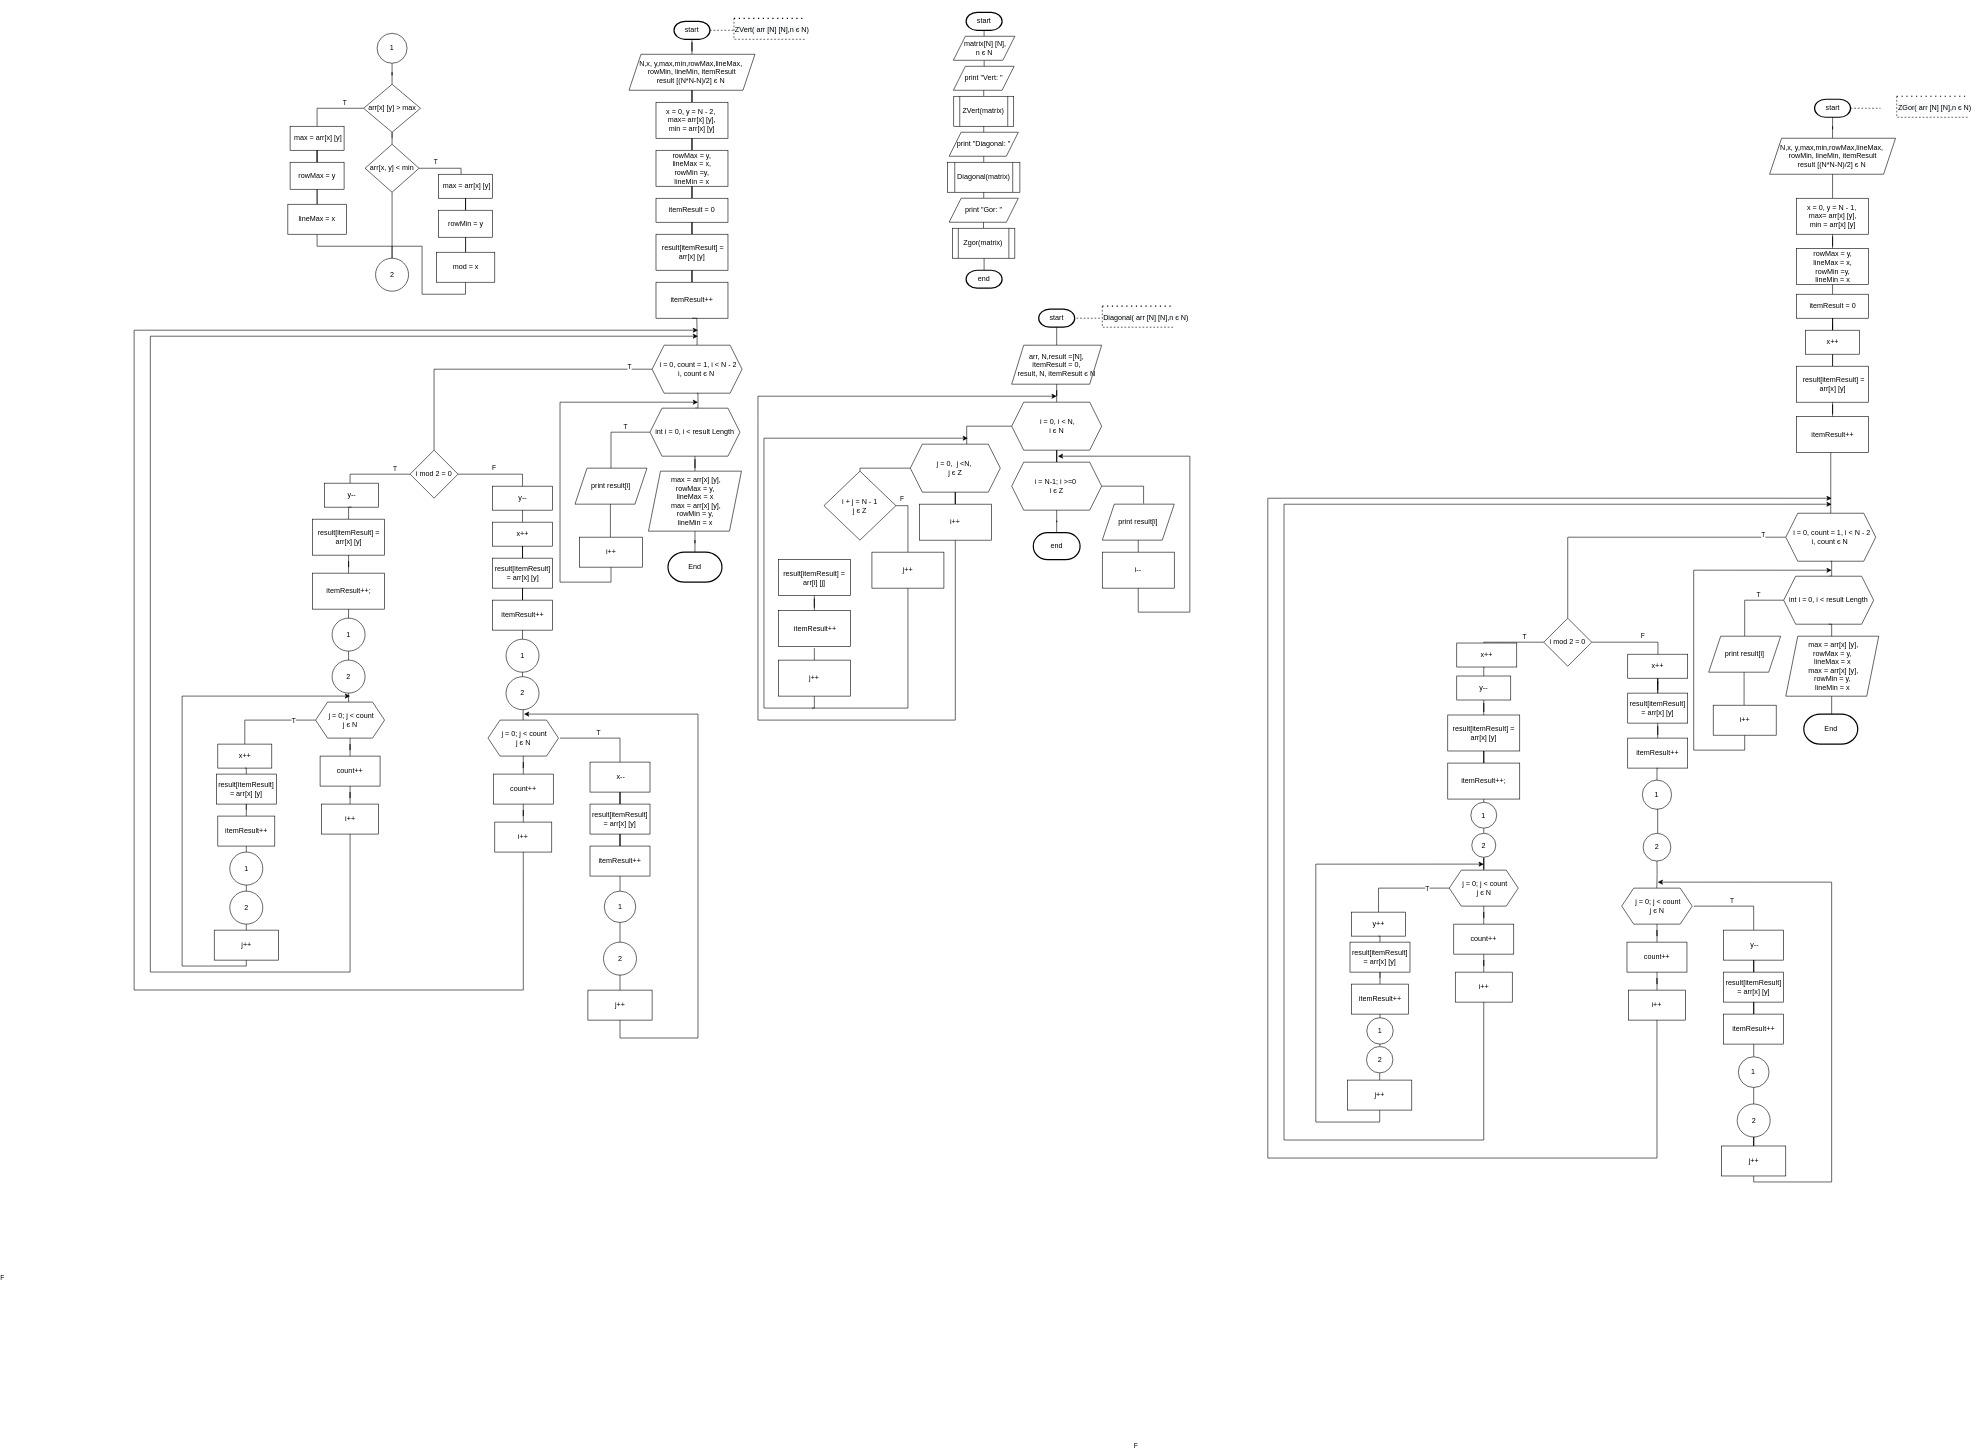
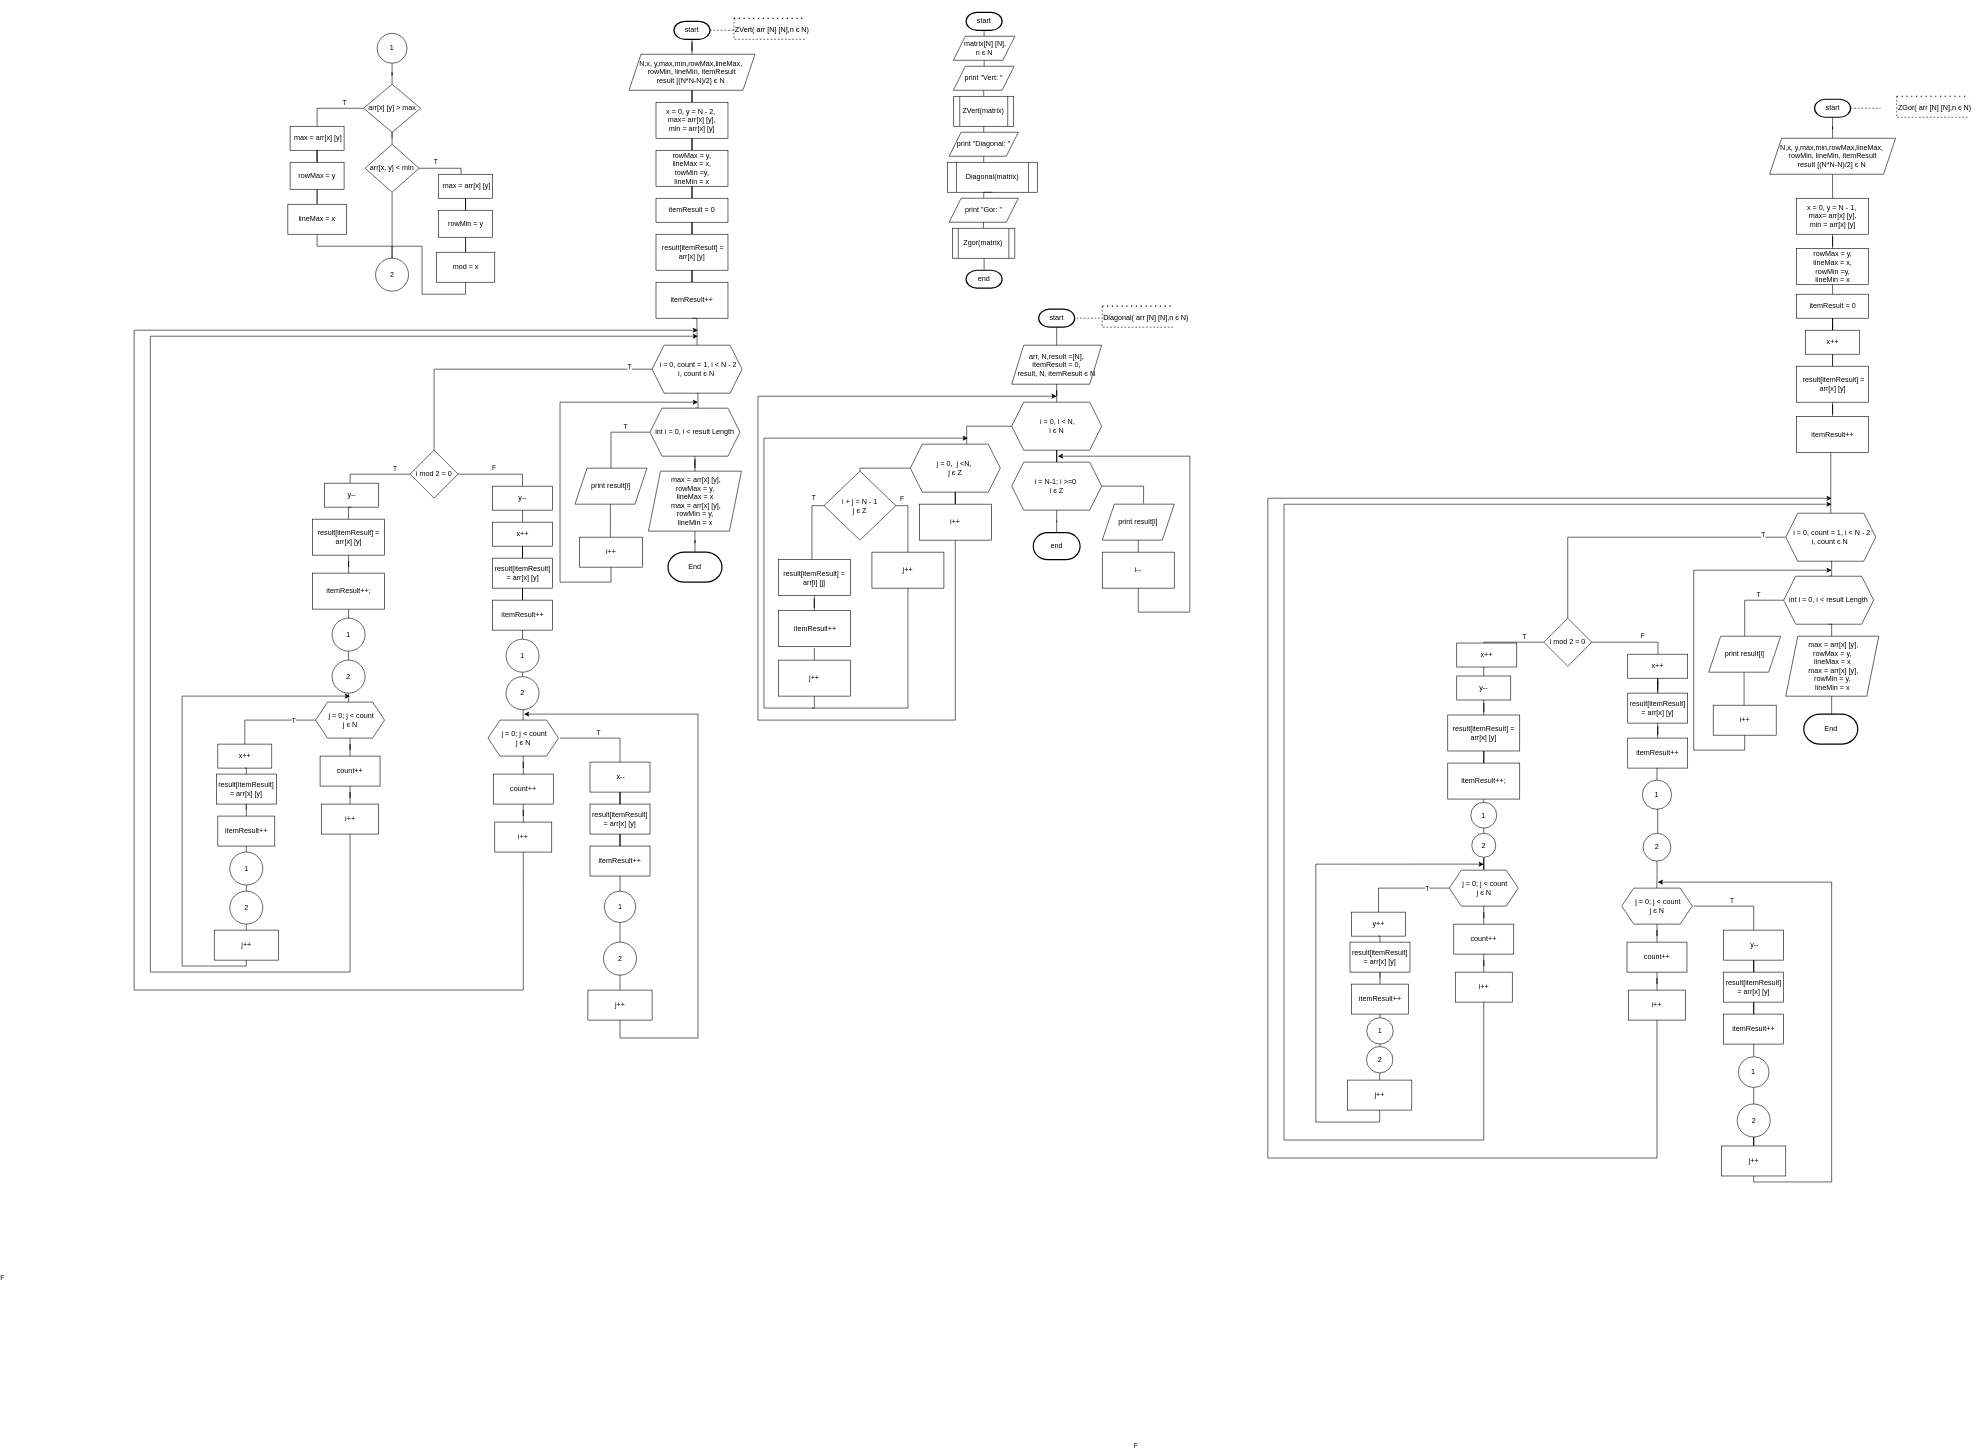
(984, 177) -> (993, 177)
none -> (812, 527)
